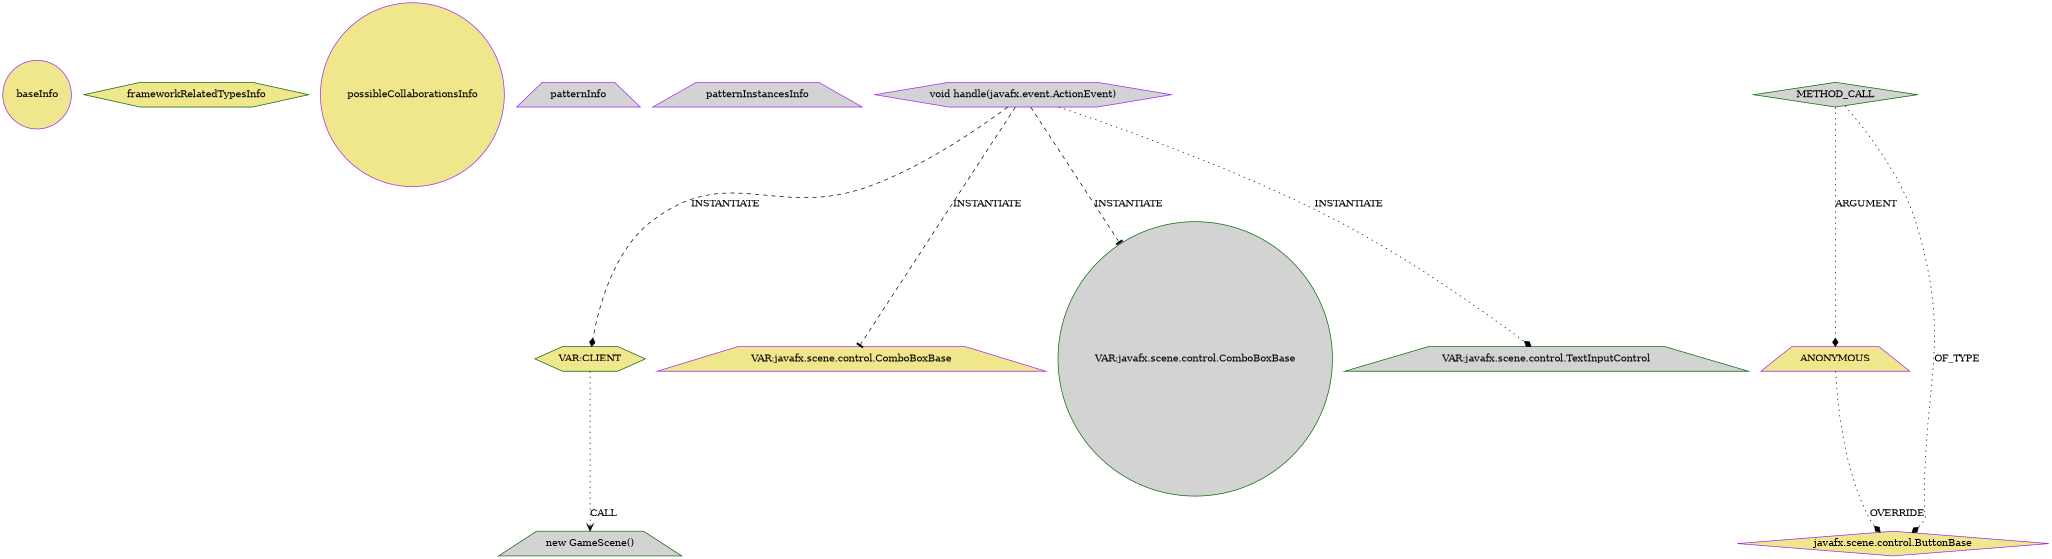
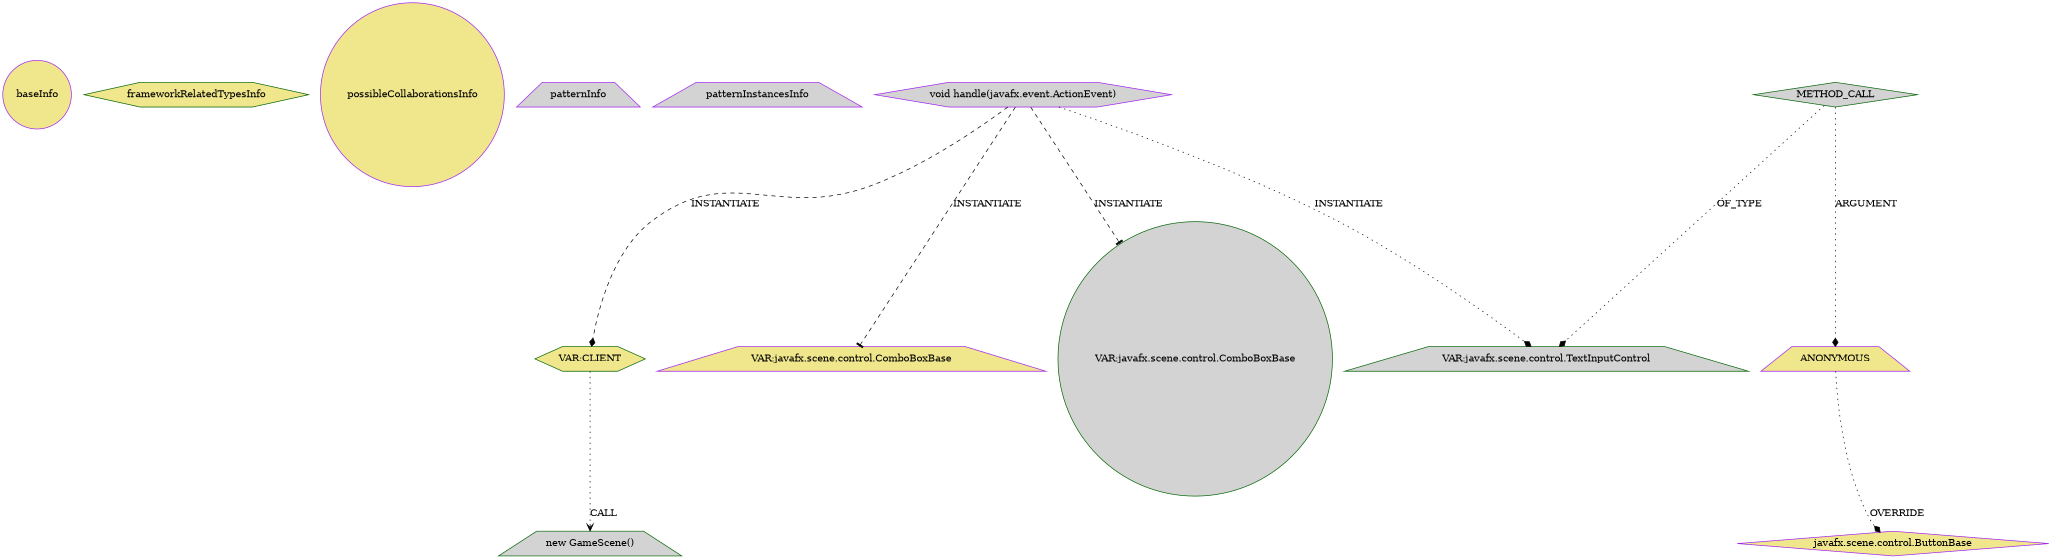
(1933, 306) -> (1695, 223)
